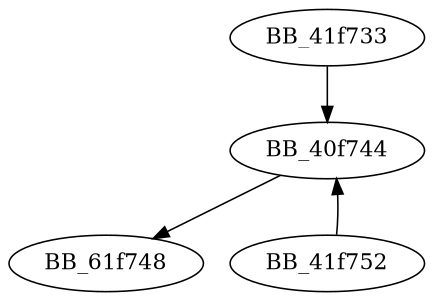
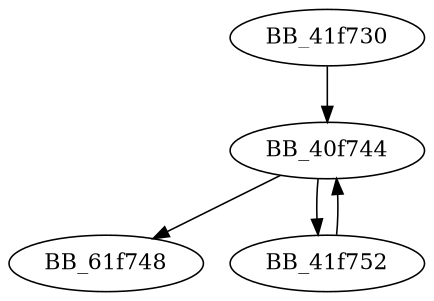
(327, 38) -> (327, 38)
none -> (317, 199)
